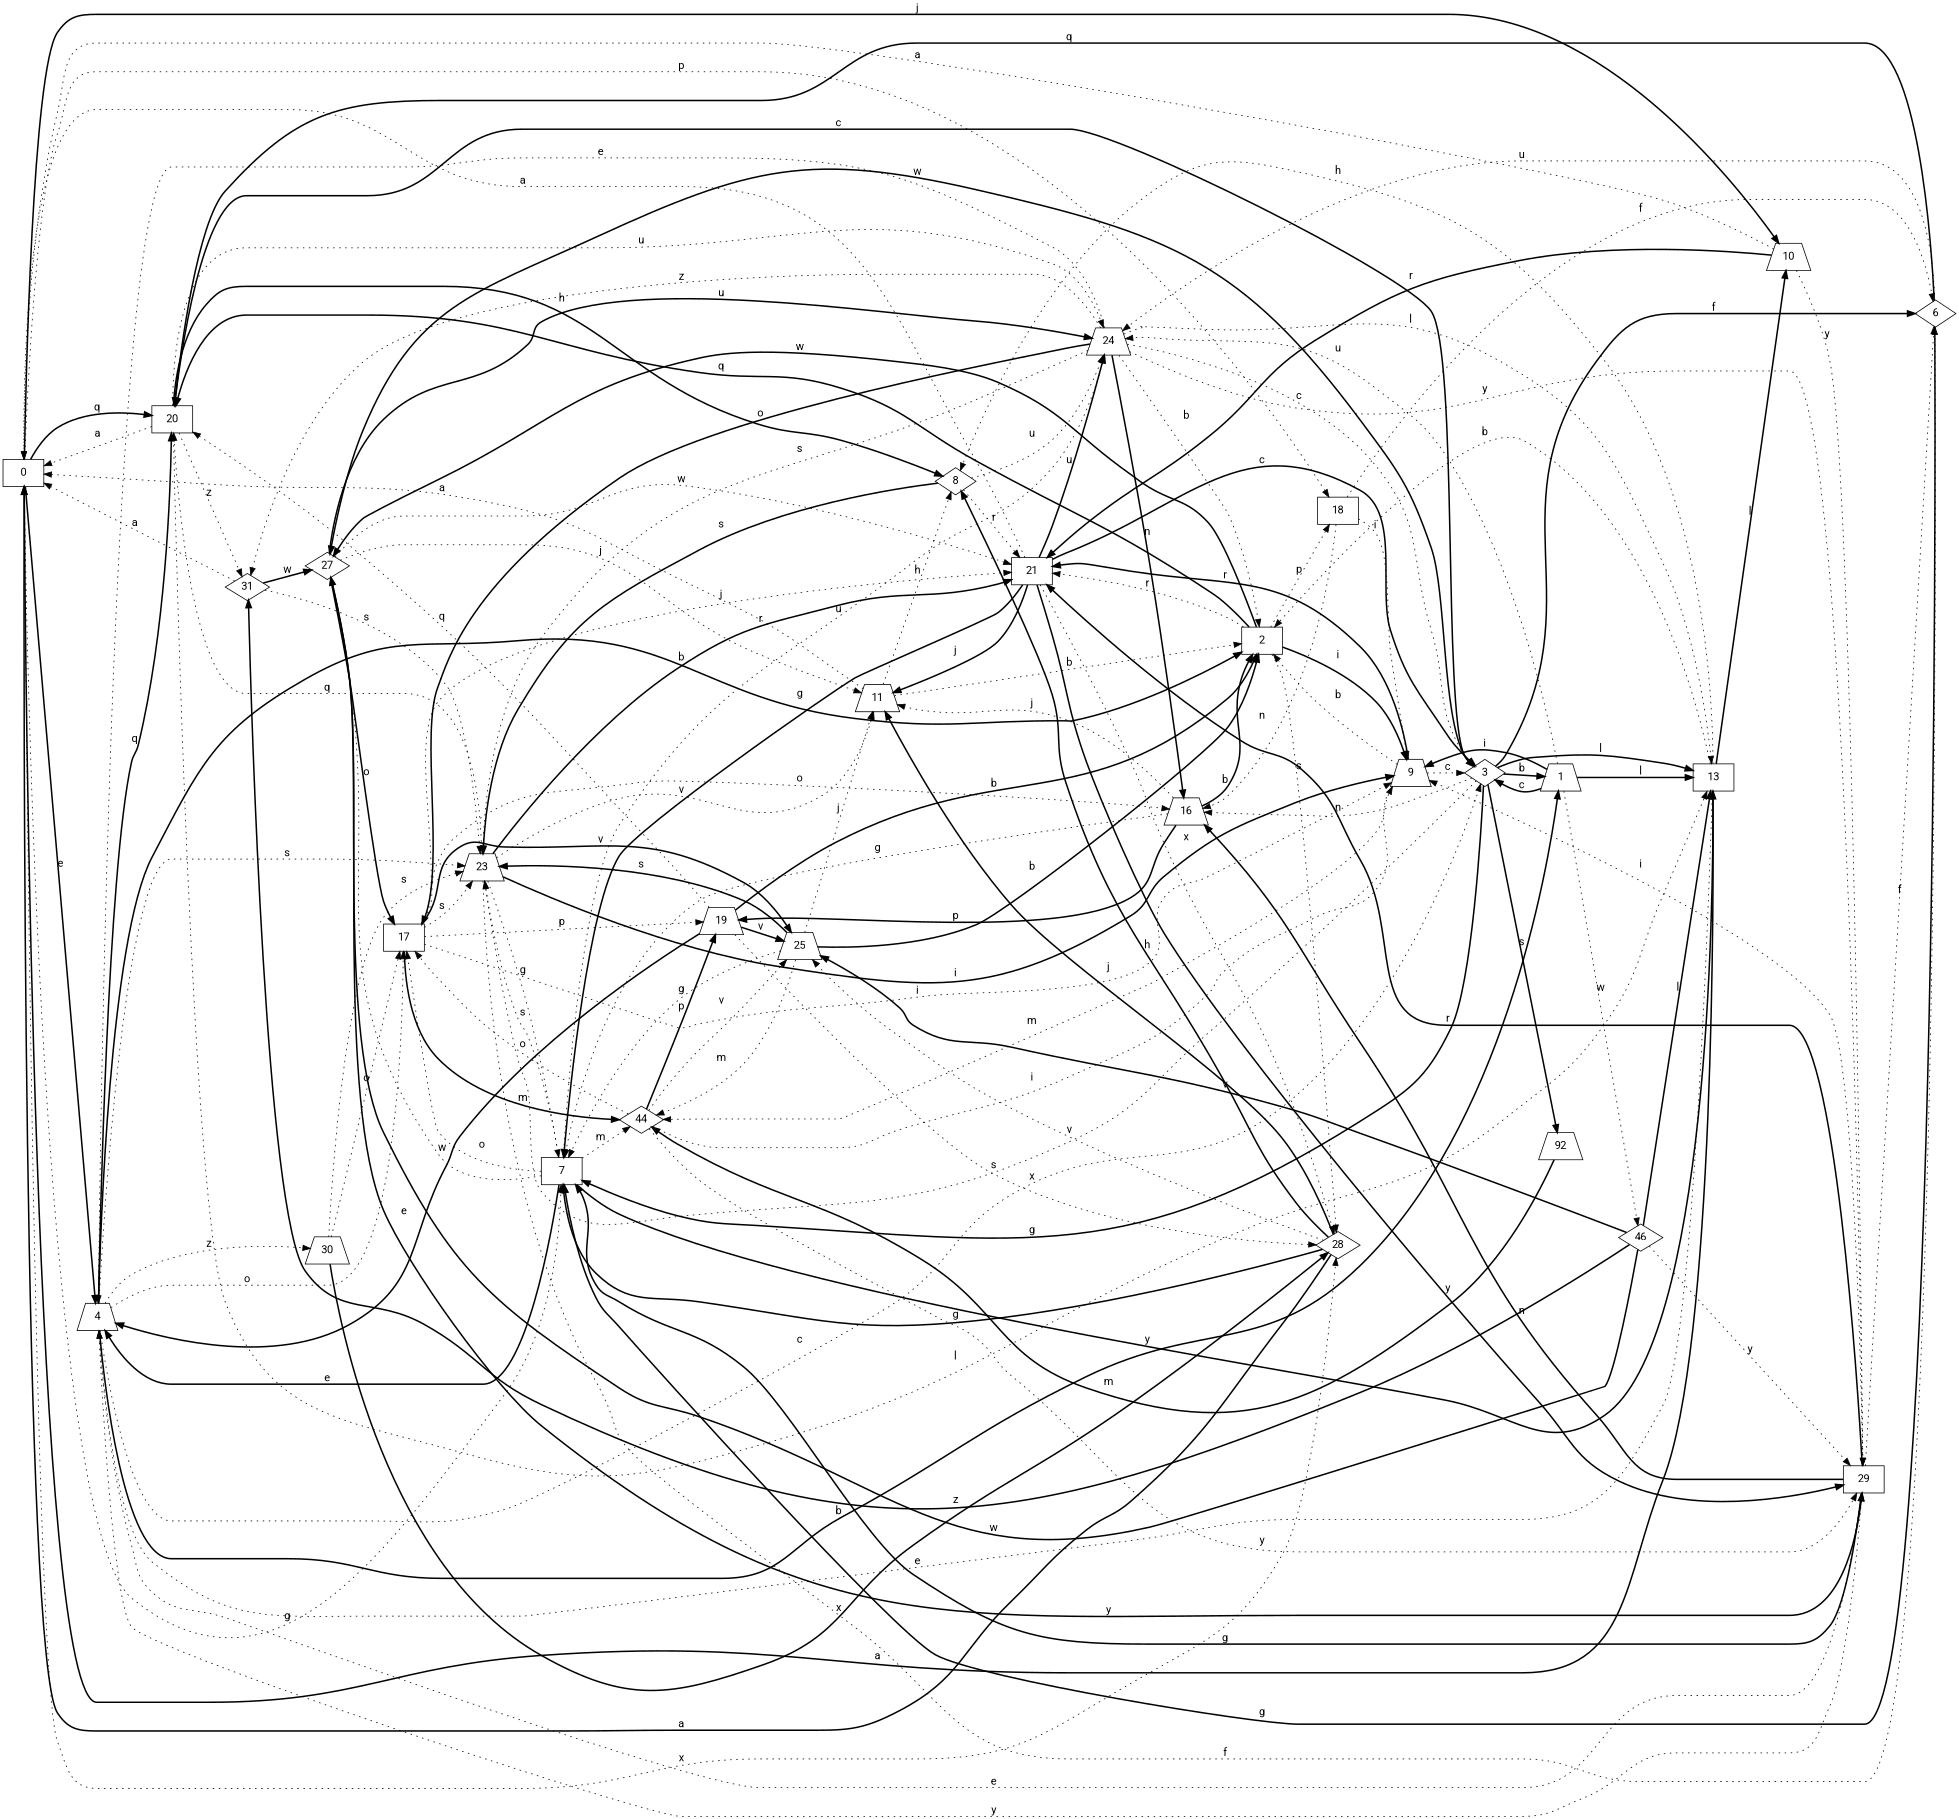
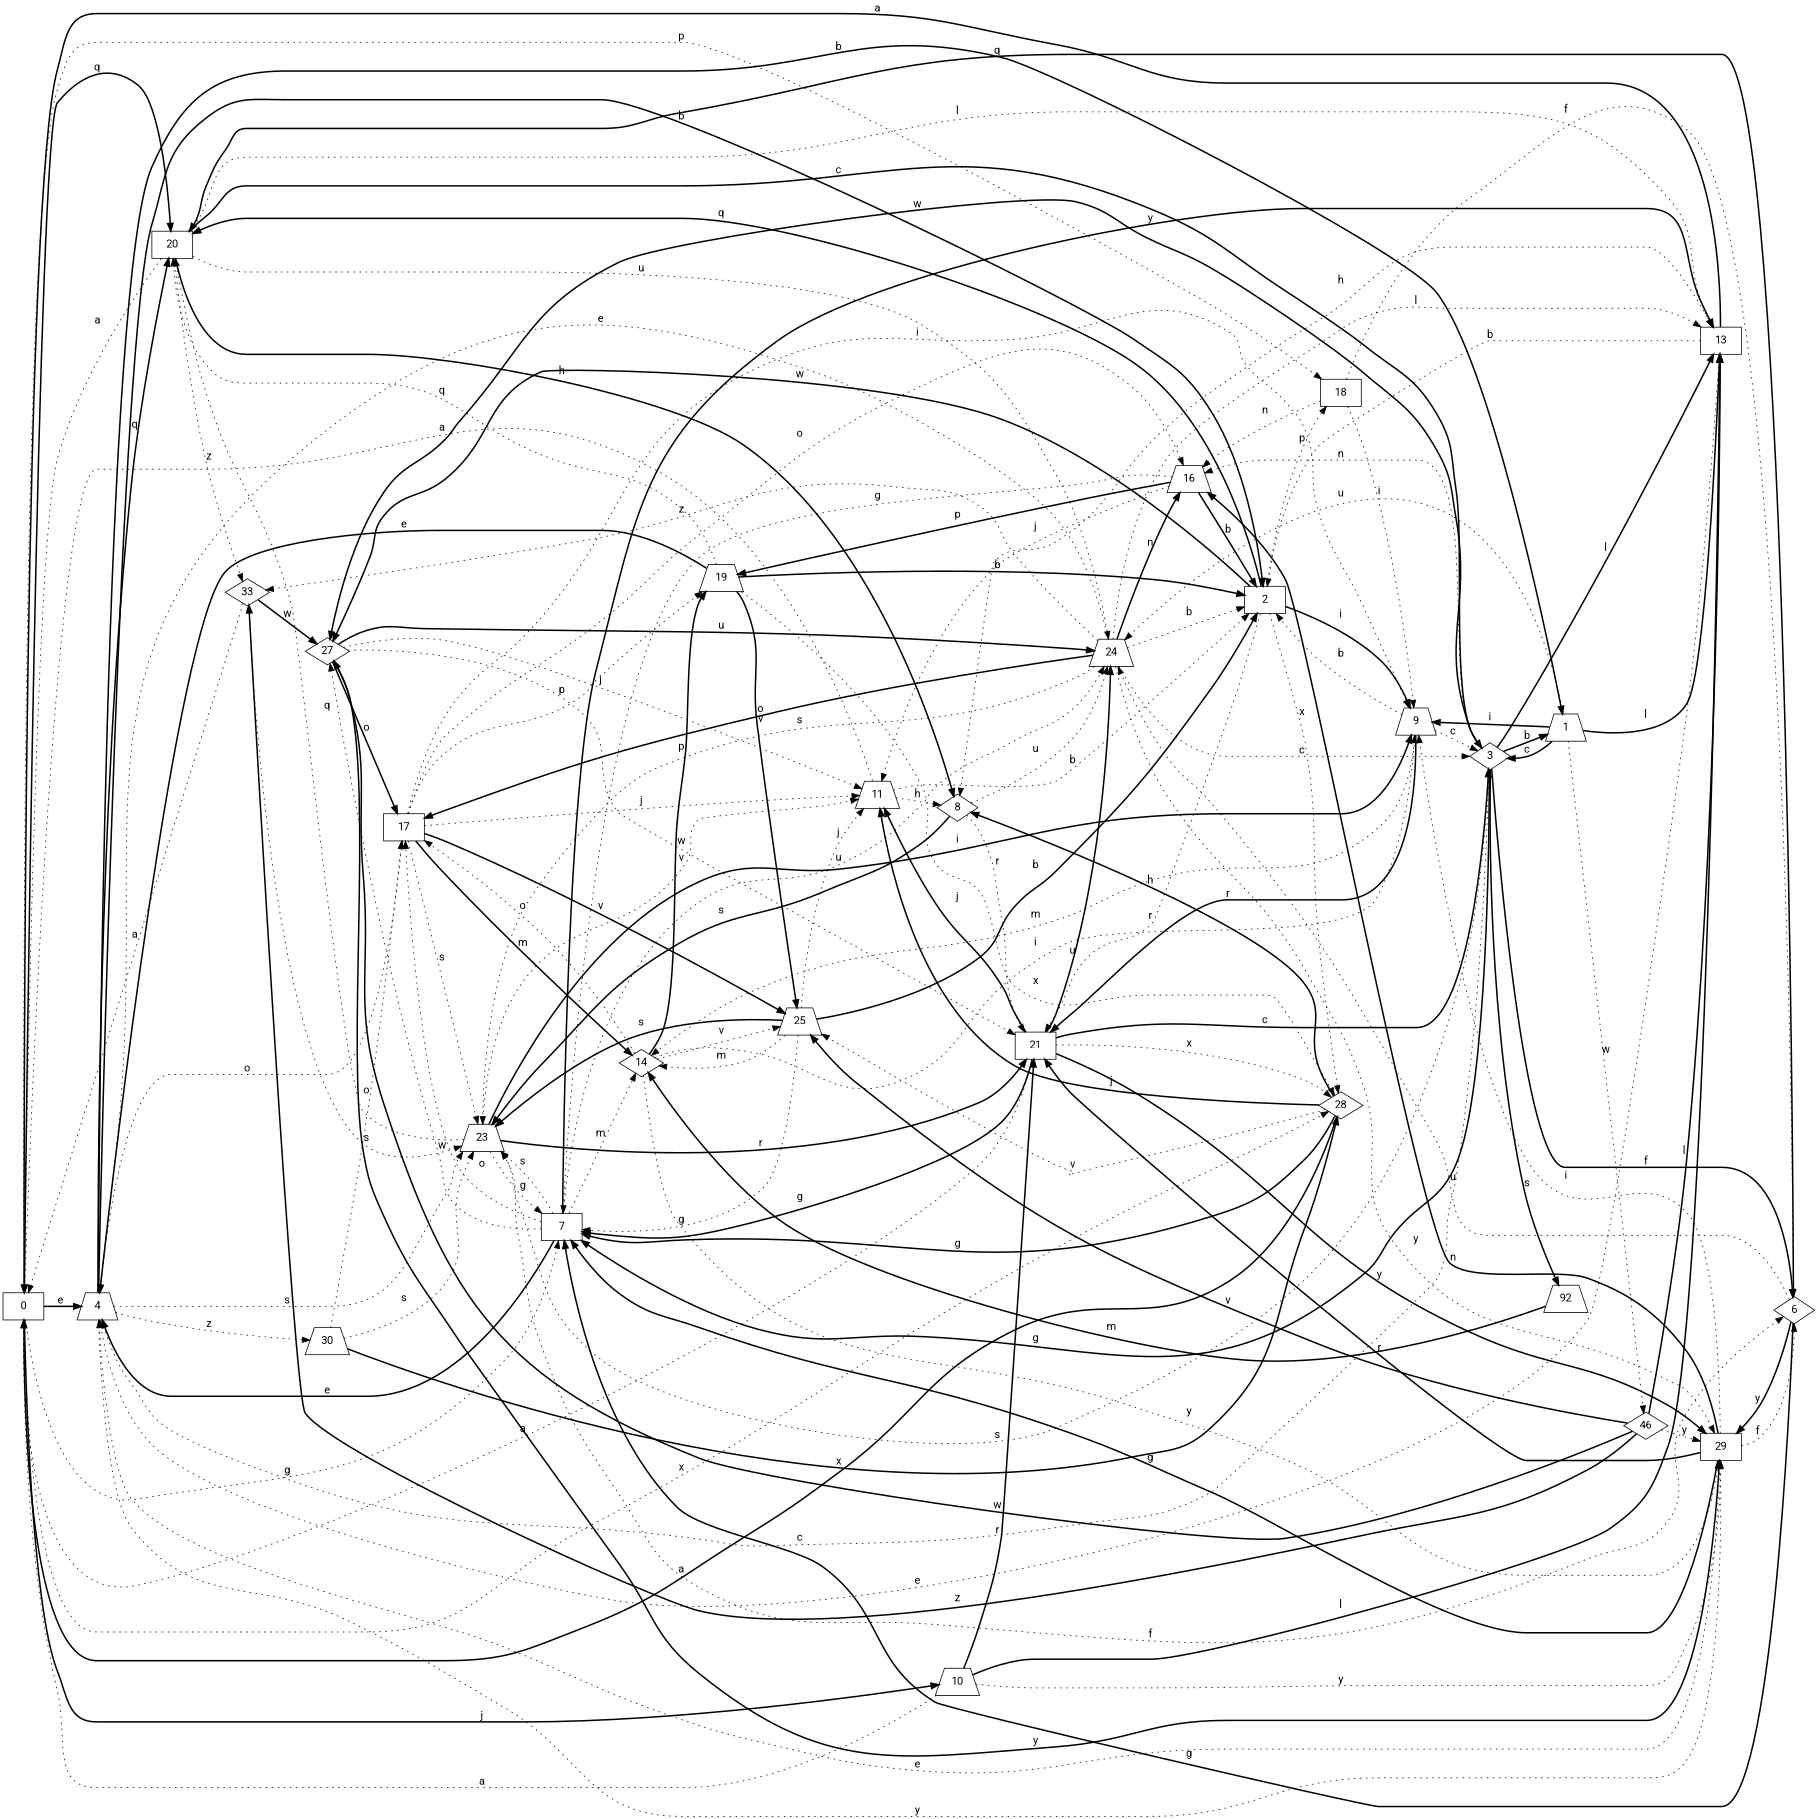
(1751, 521) -> (1689, 1286)
(247, 587) -> (247, 592)
(601, 629) -> (638, 809)
(1299, 767) -> (1302, 712)
(641, 1120) -> (641, 1063)
none -> (1773, 1378)
